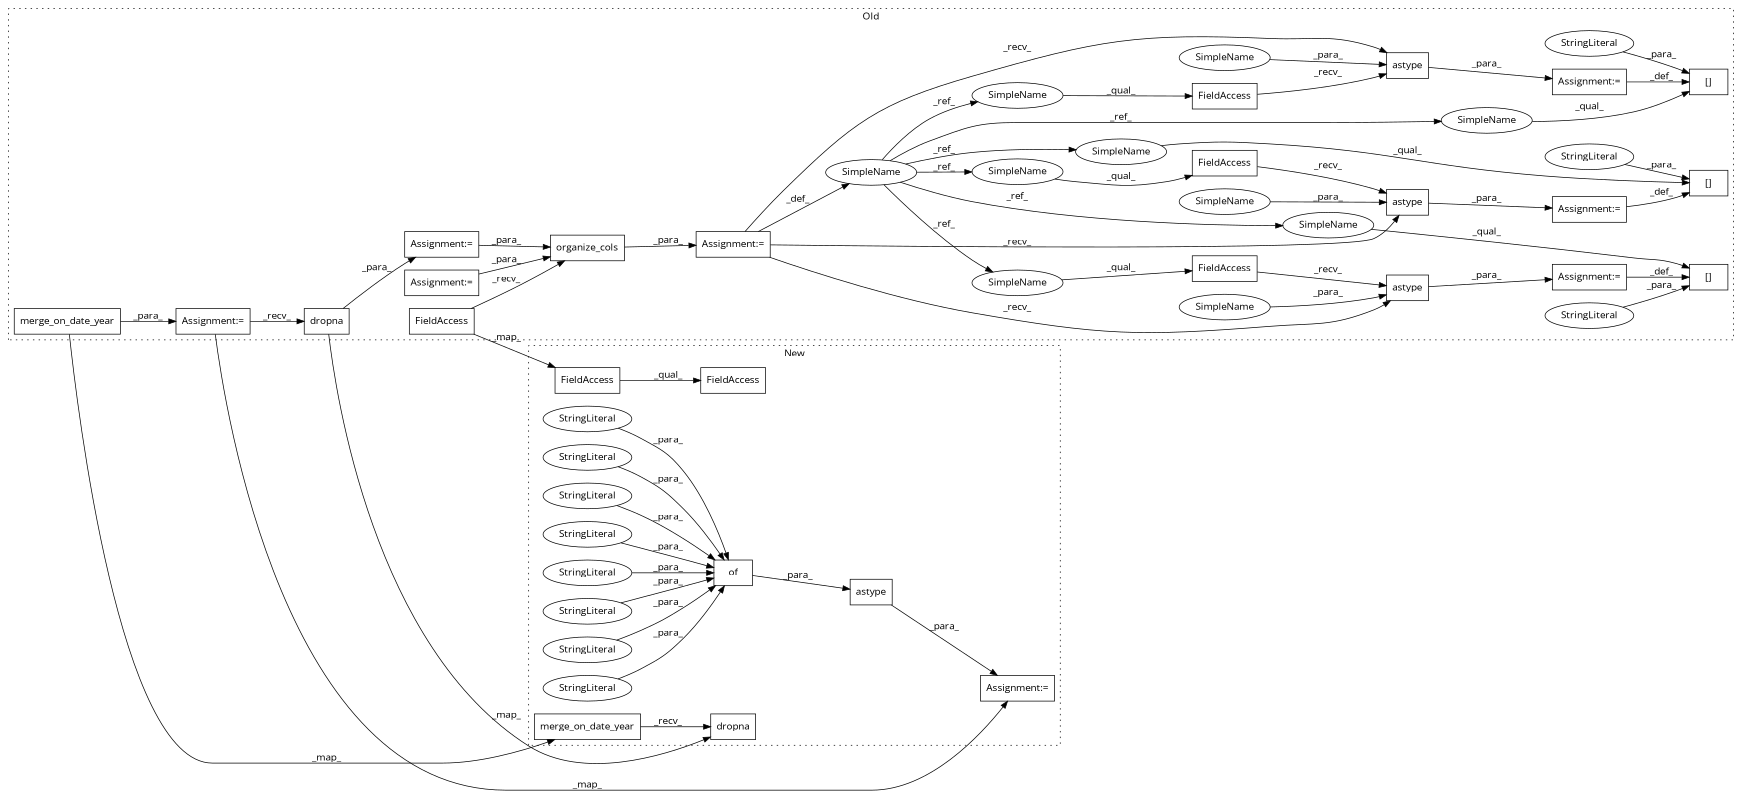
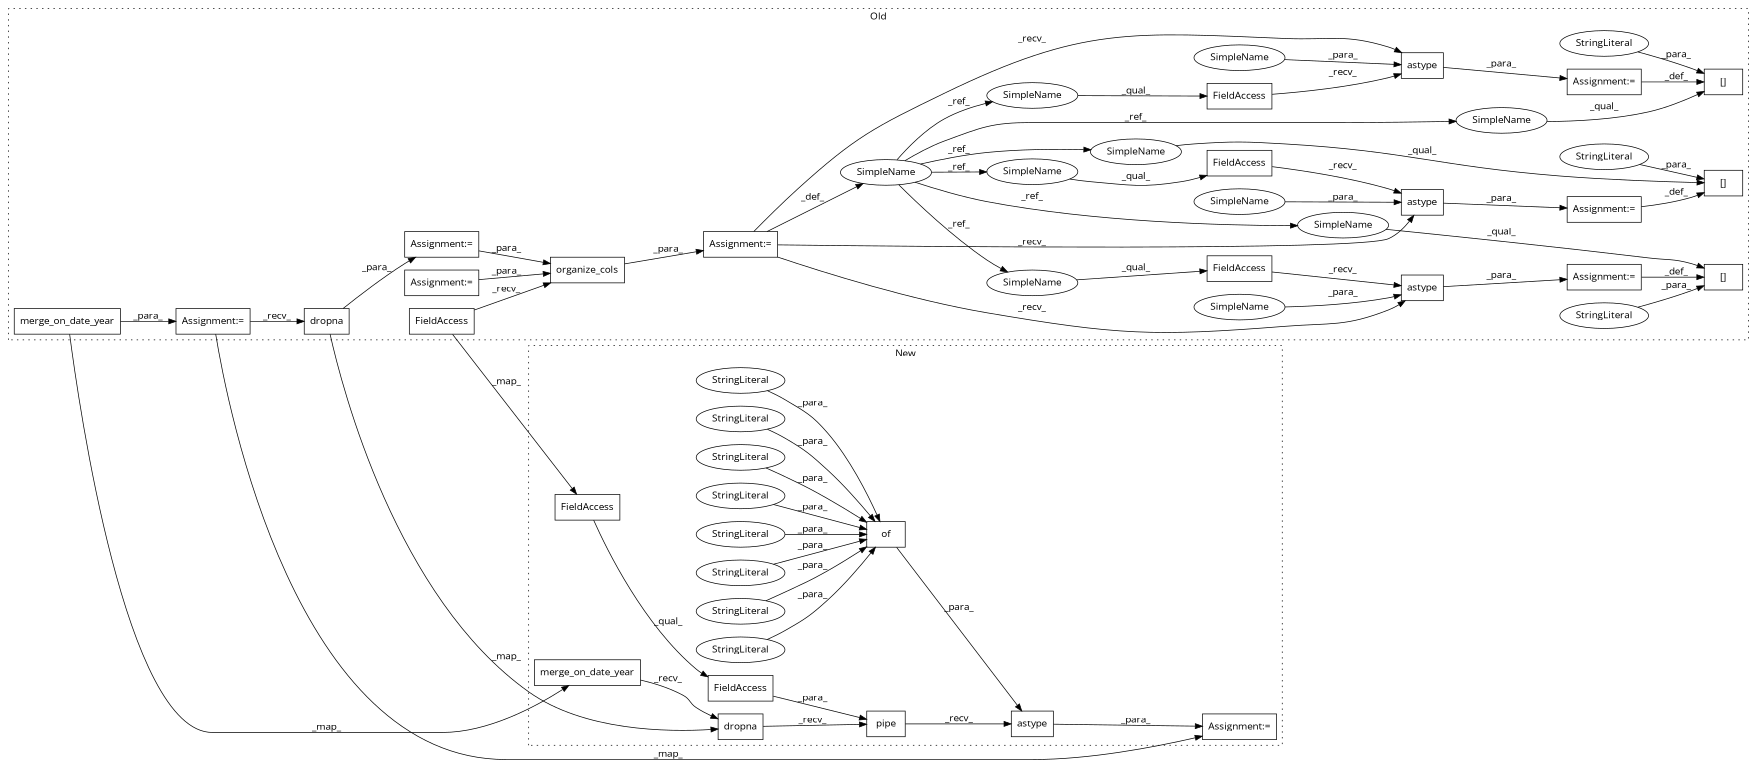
none -> (886, 724)
